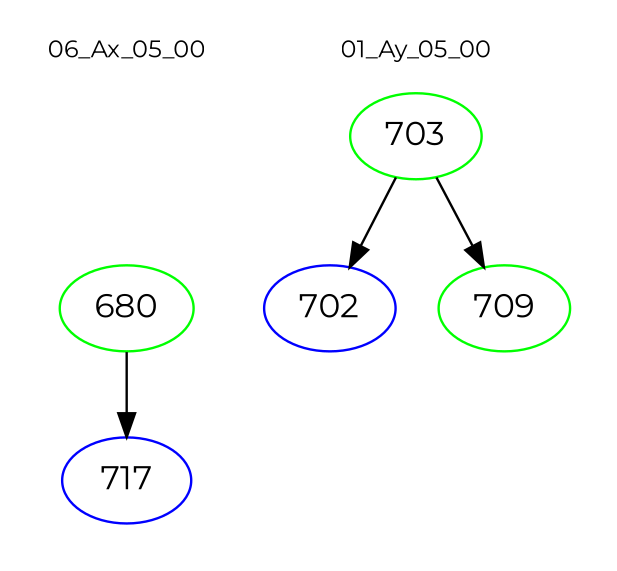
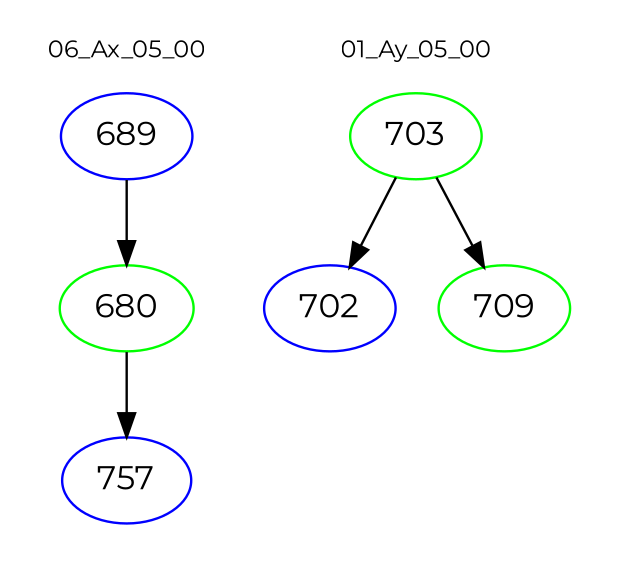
none -> (127, 136)
(127, 480) -> (127, 480)
